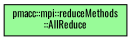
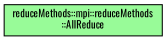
(66, 20) -> (83, 20)
